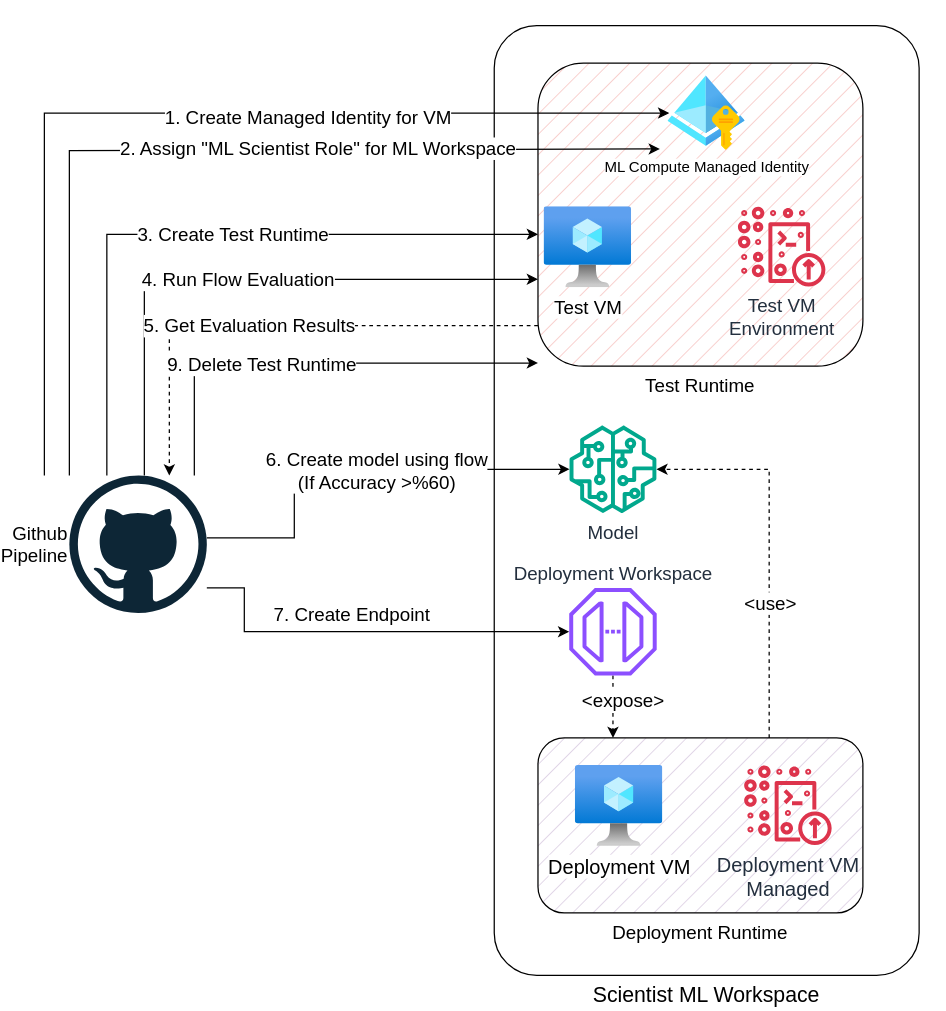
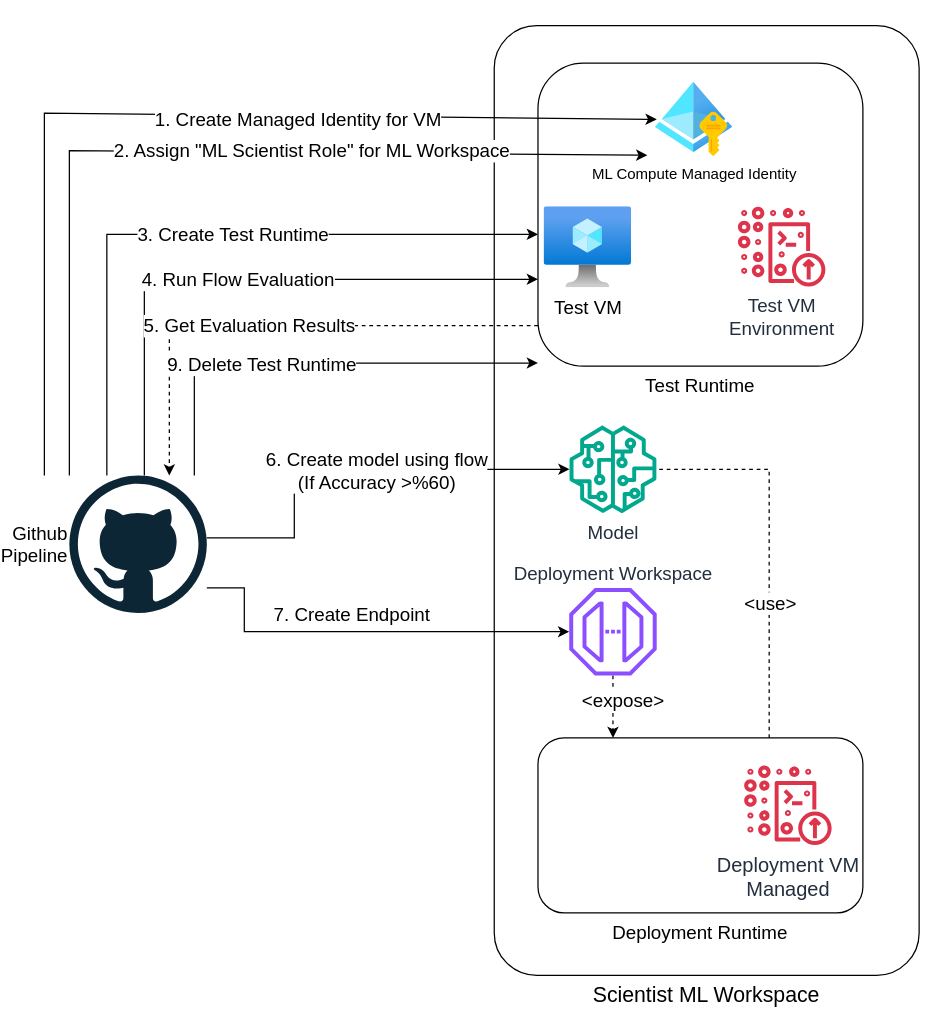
(707, 113) -> (694, 119)
(701, 215) -> (701, 215)
(666, 469) -> (662, 469)
(619, 806) -> none
(701, 826) -> (701, 826)
